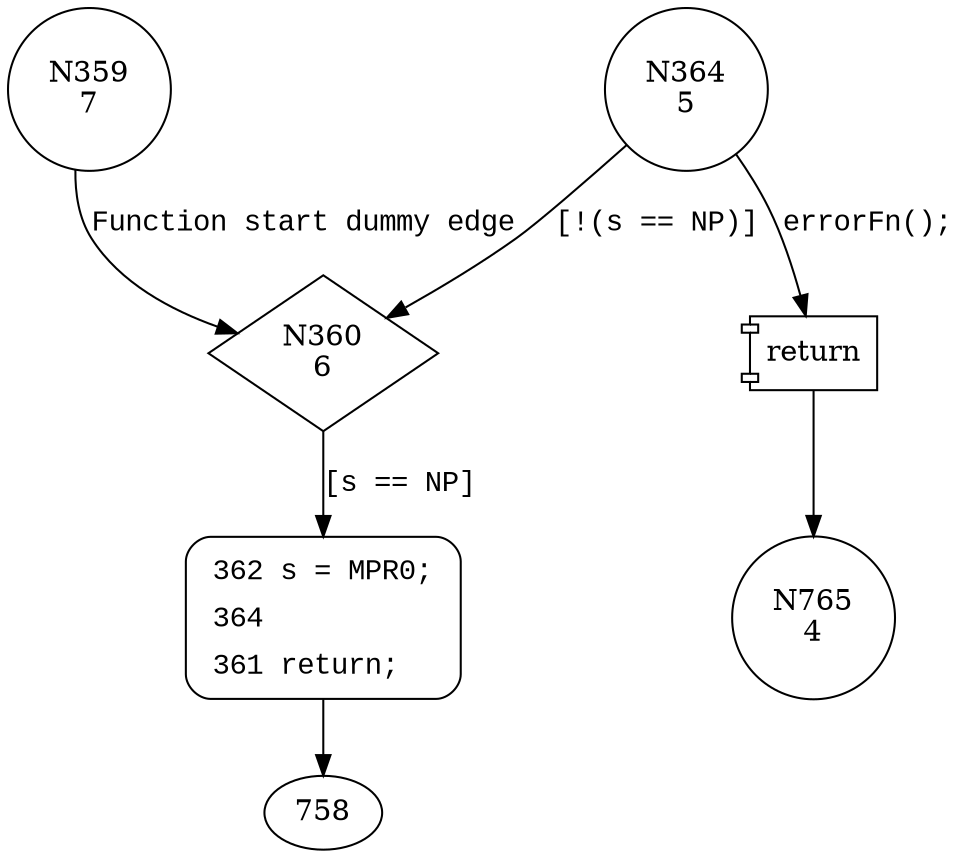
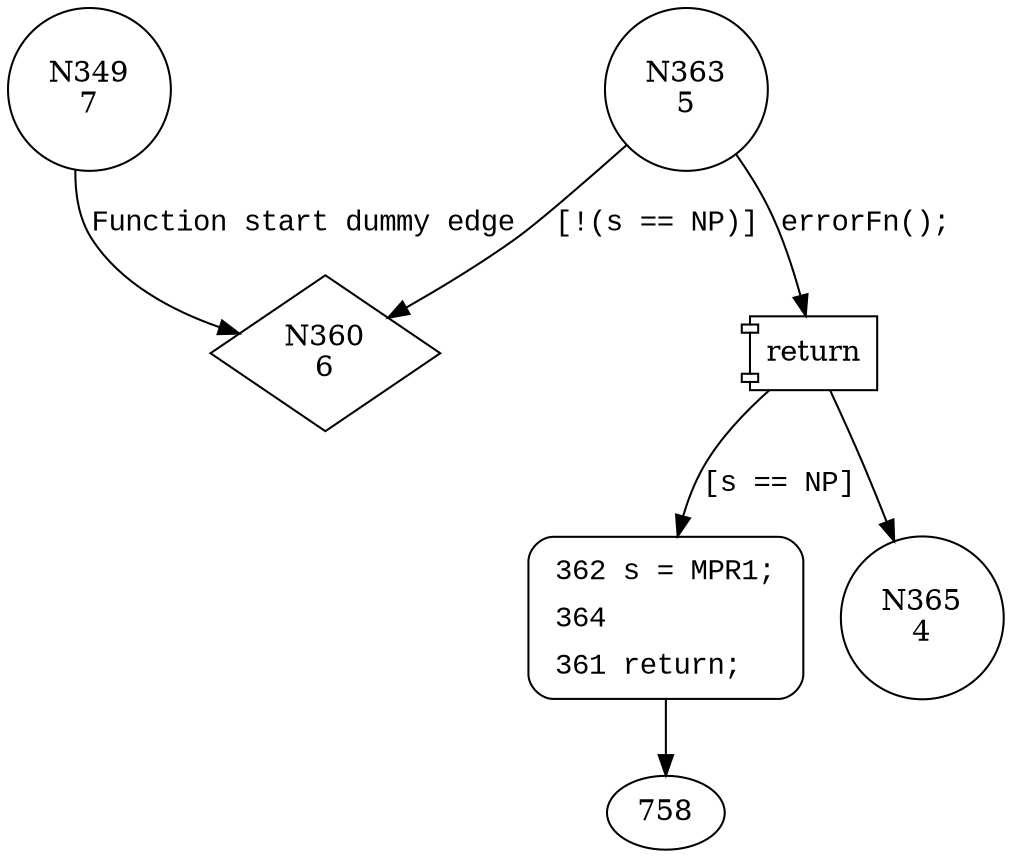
(89, 89) -> (89, 89)
(686, 89) -> (686, 89)
(323, 473) -> (717, 447)
(357, 571) -> (700, 571)
(814, 618) -> (922, 618)
